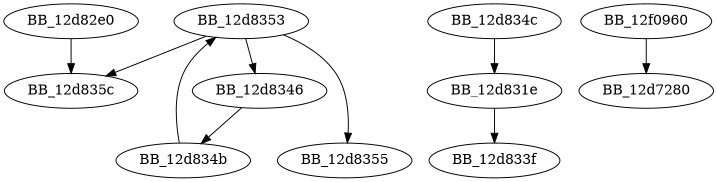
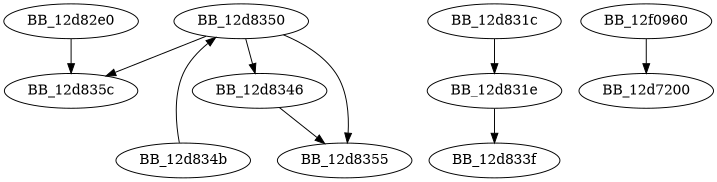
(241, 21) -> (241, 21)
(494, 21) -> (494, 21)
(646, 91) -> (646, 91)
(225, 122) -> (298, 123)
